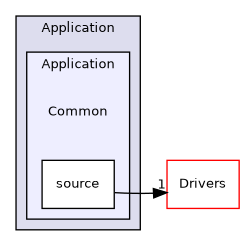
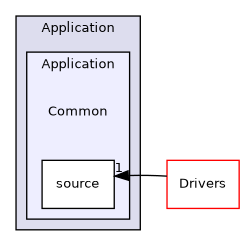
(134, 193) -> (149, 175)
